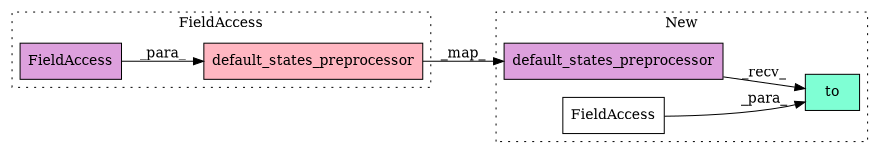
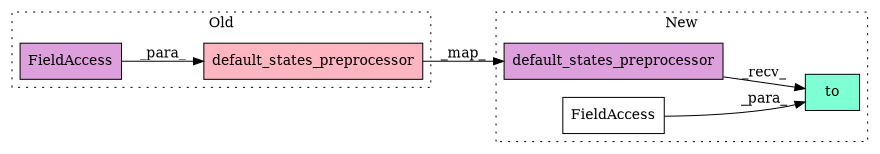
(221, 24) -> (221, 24)
